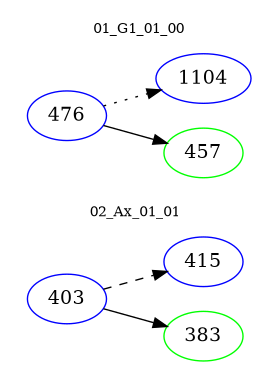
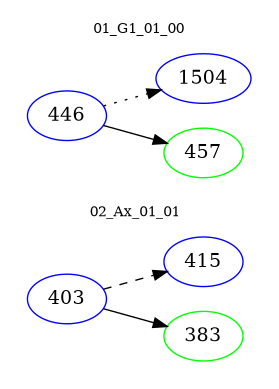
(203, 79) -> (203, 79)
(67, 116) -> (67, 116)
